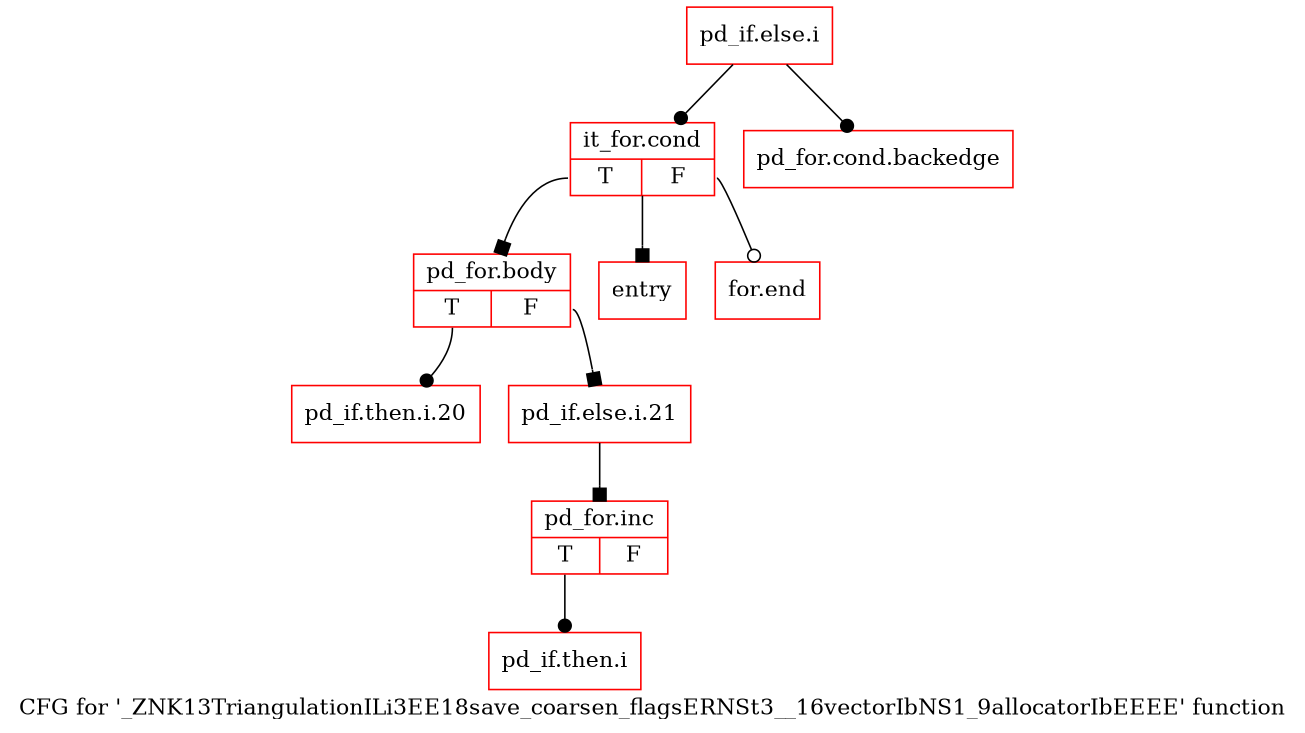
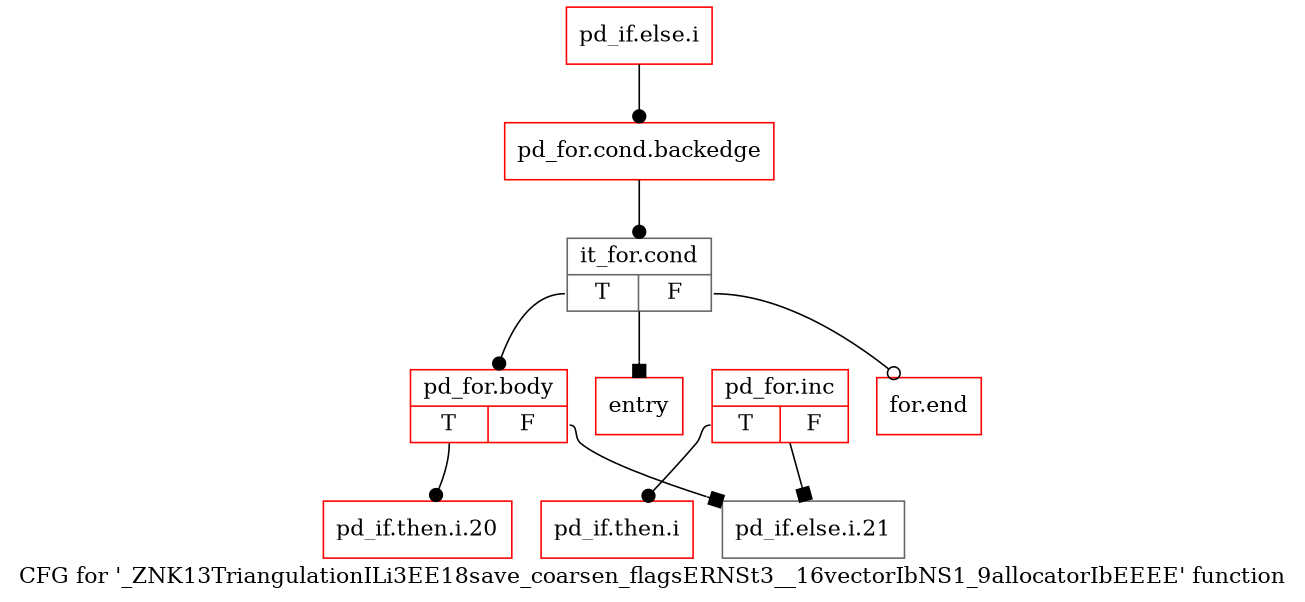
(709, 89) -> (639, 203)
(642, 159) -> (639, 275)
(528, 199) -> (524, 315)
(600, 414) -> (813, 530)
(600, 464) -> (796, 464)
